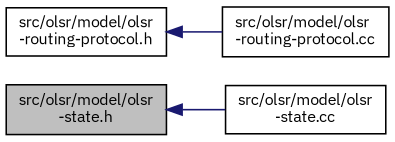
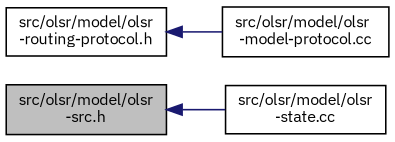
(306, 32) -> (306, 32)
(86, 110) -> (86, 110)
